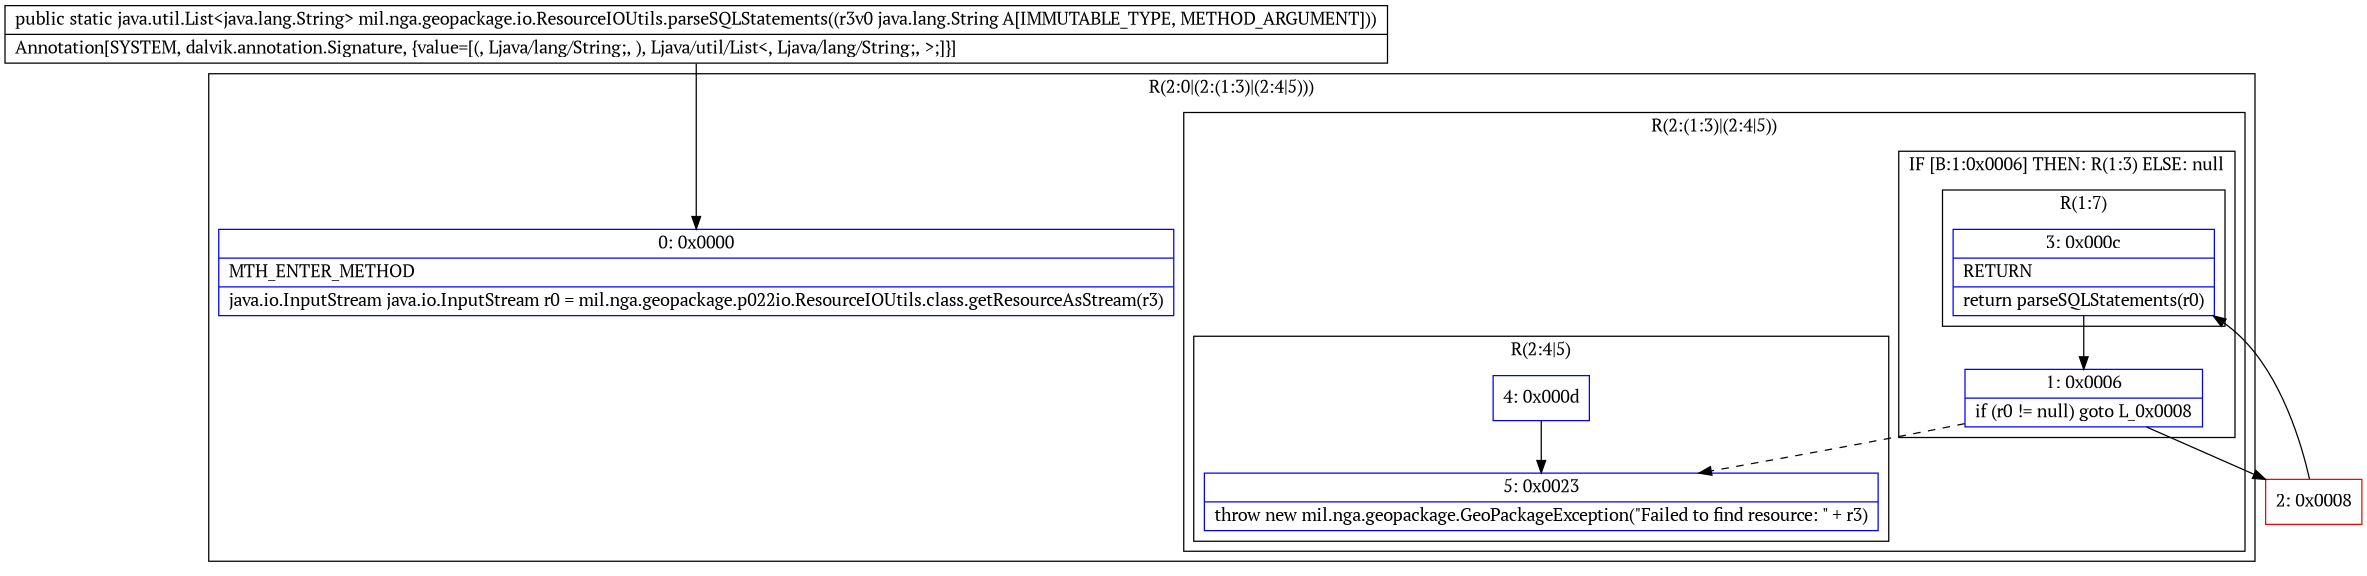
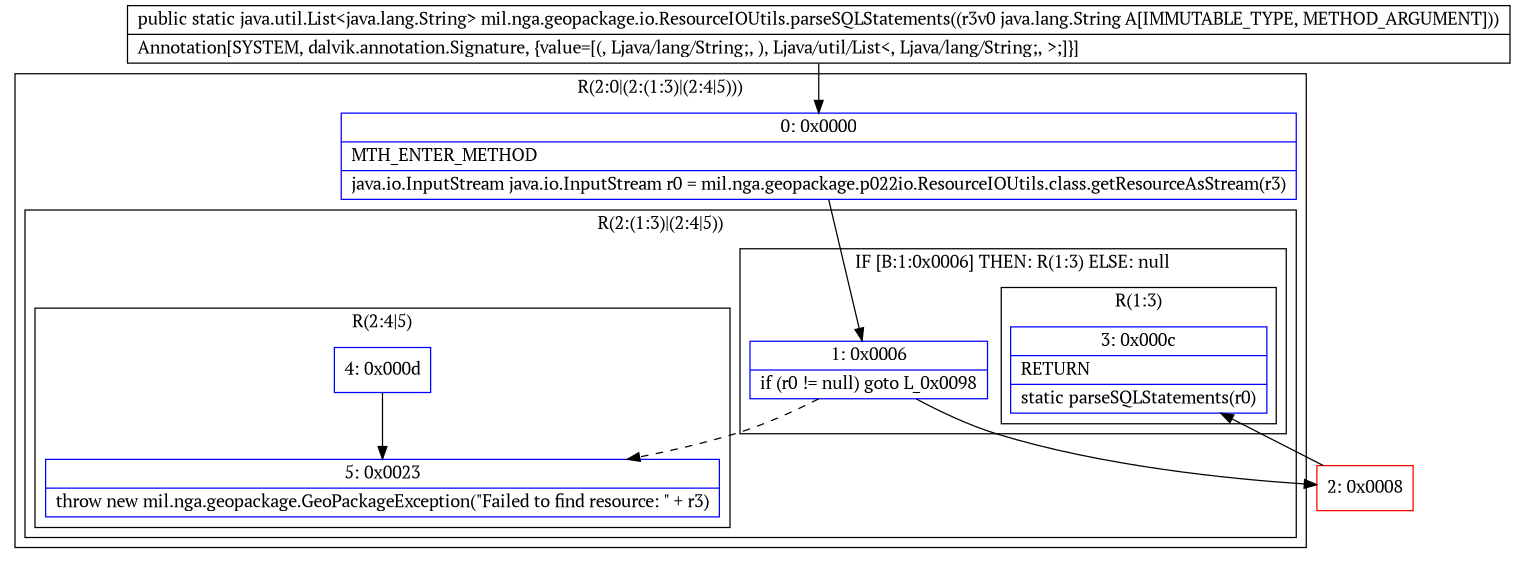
(2084, 204) -> (1139, 302)
(2084, 301) -> (1139, 398)
(2084, 336) -> (844, 264)
(2084, 412) -> (869, 384)
